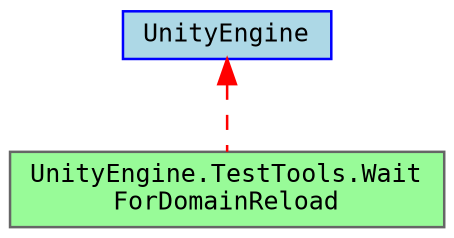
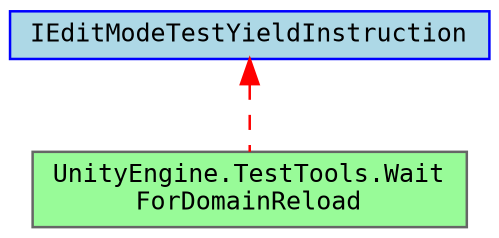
(227, 35) -> (250, 35)
